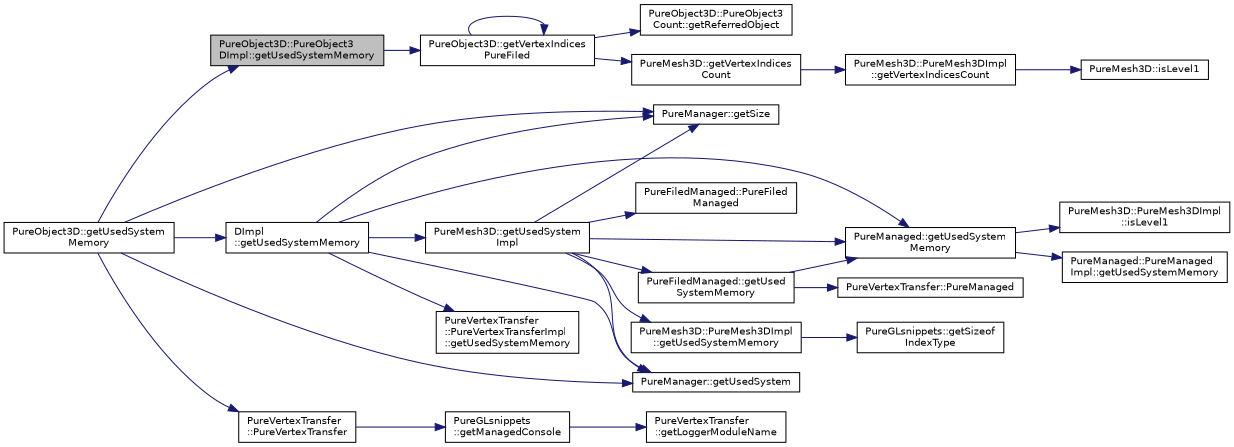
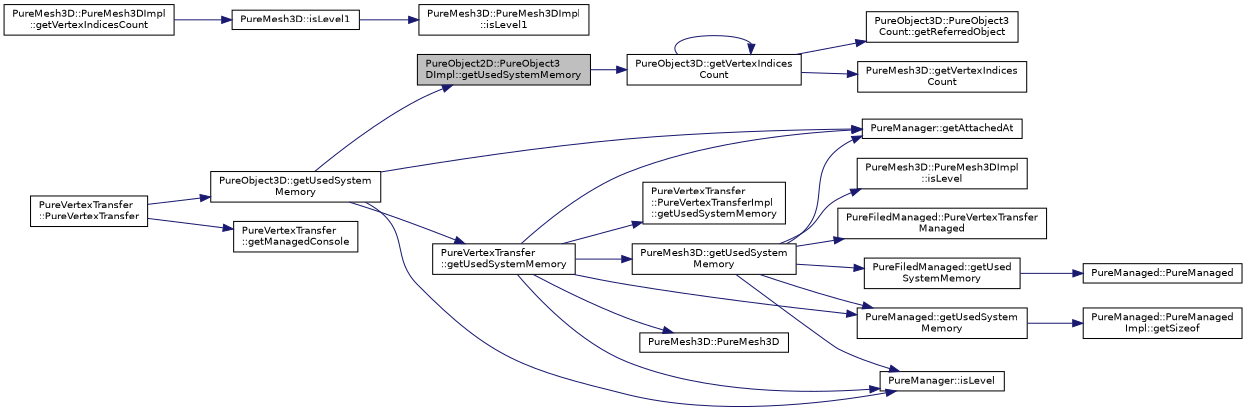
(297, 50) -> (504, 70)
(508, 50) -> (714, 70)
(818, 70) -> none
(716, 115) -> (942, 381)
(716, 198) -> (942, 223)
(1033, 231) -> (384, 20)
(297, 238) -> (504, 259)
(508, 238) -> (714, 259)
(818, 266) -> none
(1145, 267) -> (1163, 323)
(931, 288) -> (1163, 273)
(716, 337) -> (942, 174)
(931, 337) -> none
(153, 339) -> (174, 201)
none -> (714, 343)
(716, 382) -> (942, 129)
(508, 427) -> (296, 237)
(716, 427) -> none
